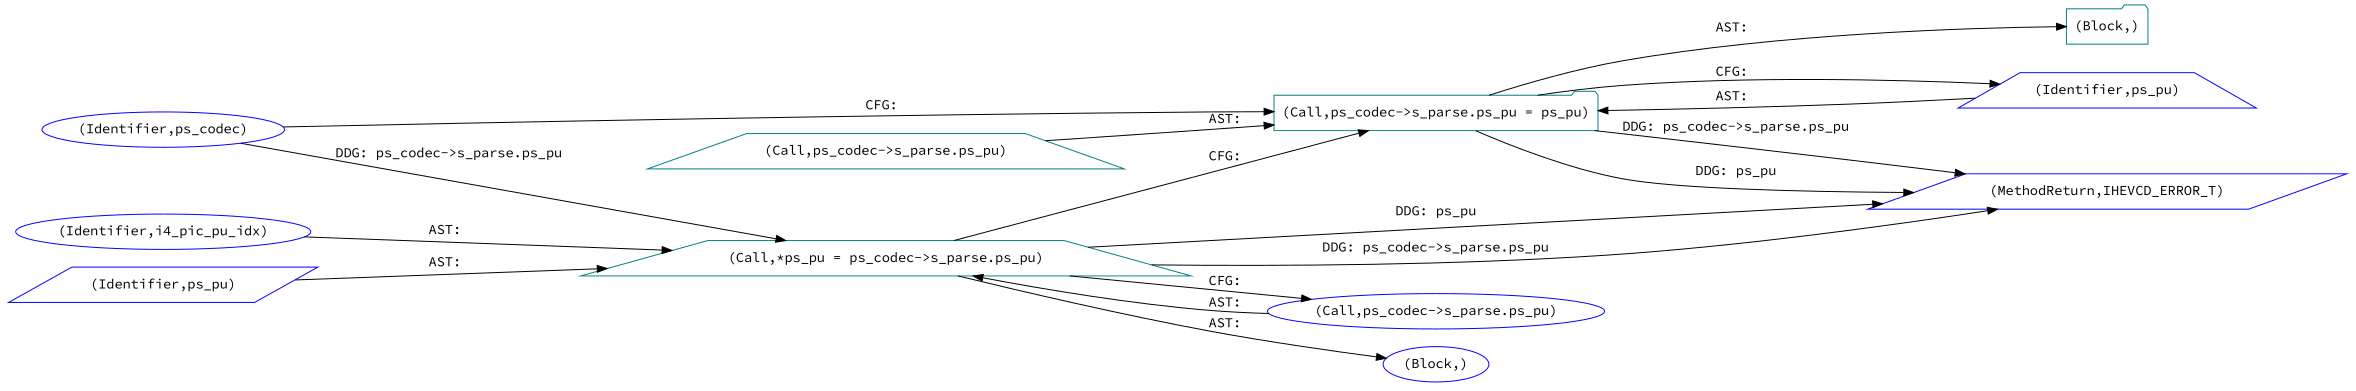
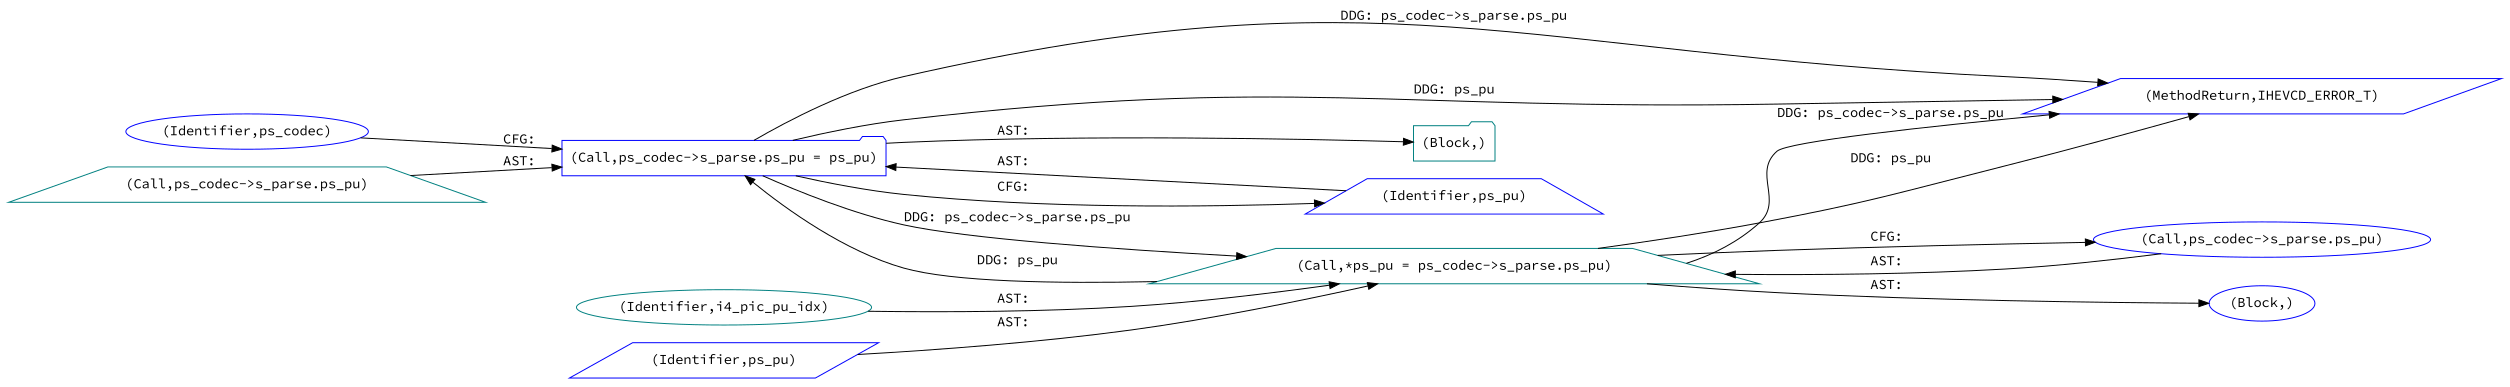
(1436, 113) -> (724, 158)
(1229, 157) -> (1018, 261)
(508, 191) -> (995, 238)
(163, 232) -> (724, 307)
